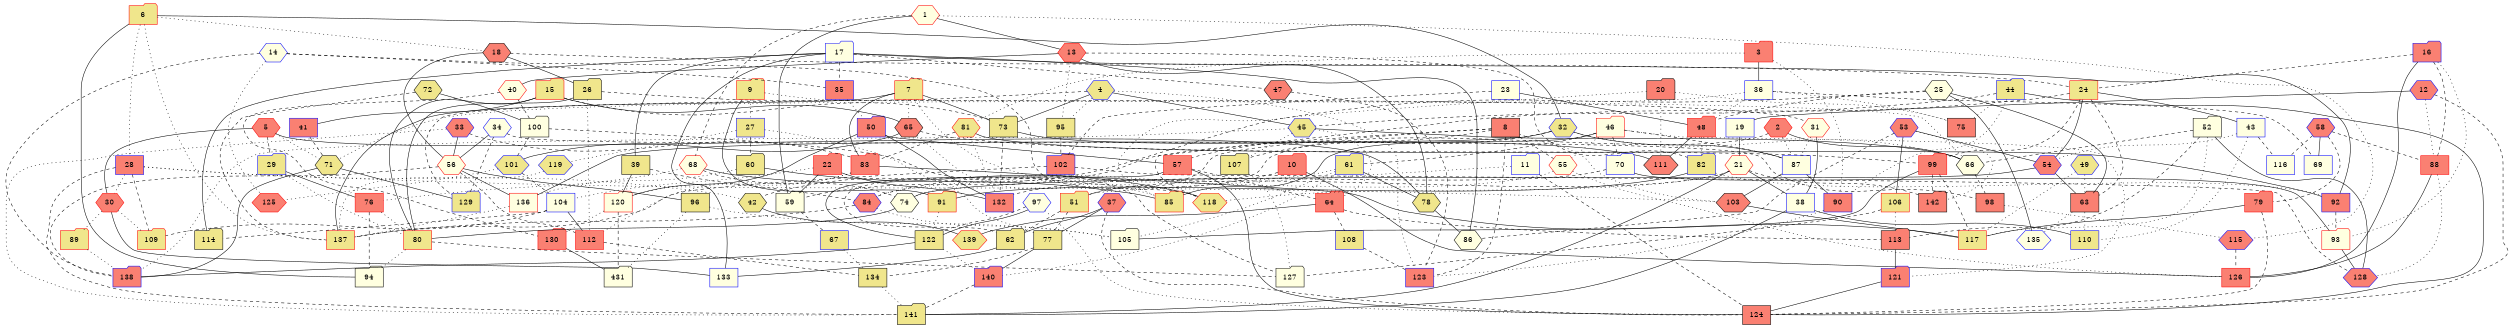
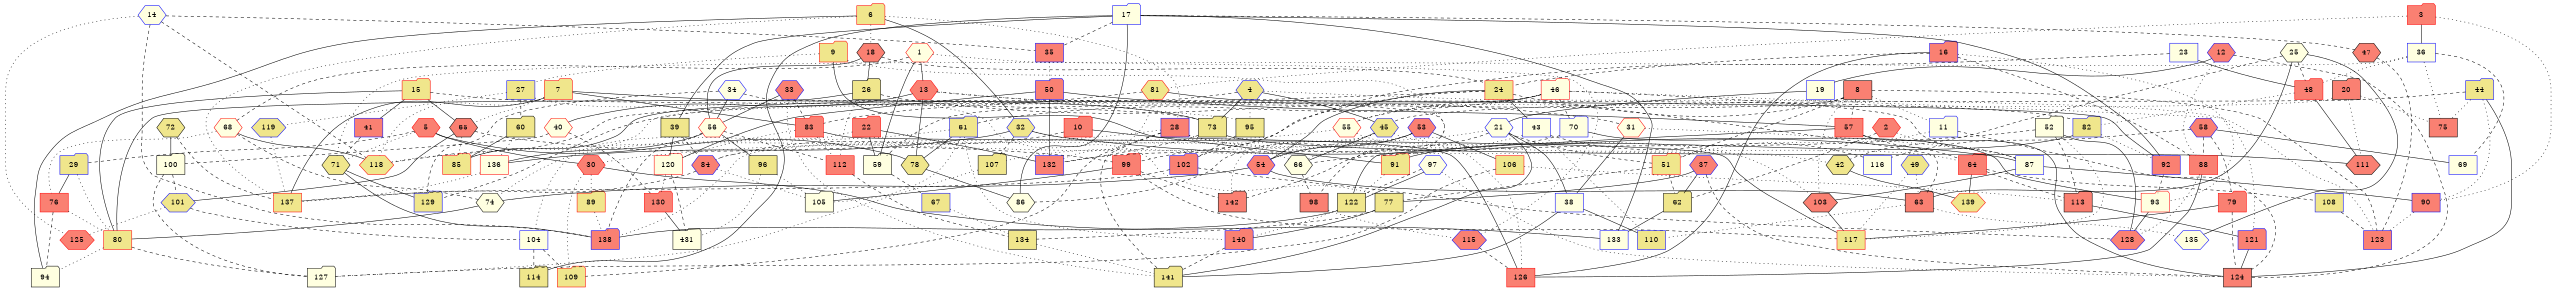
(1874, 146) -> none
(1739, 165) -> (1499, 128)
(573, 218) -> none
